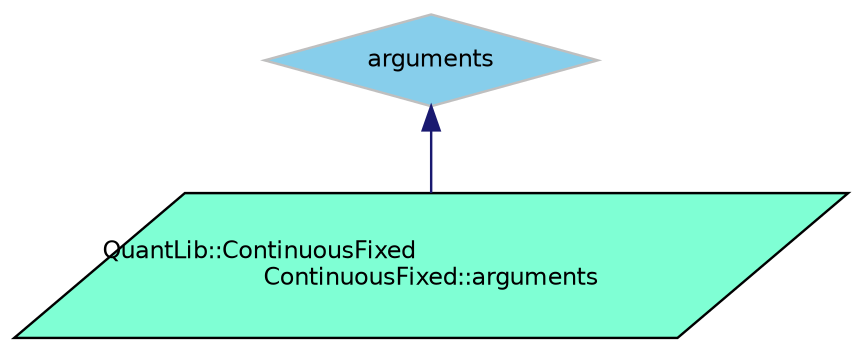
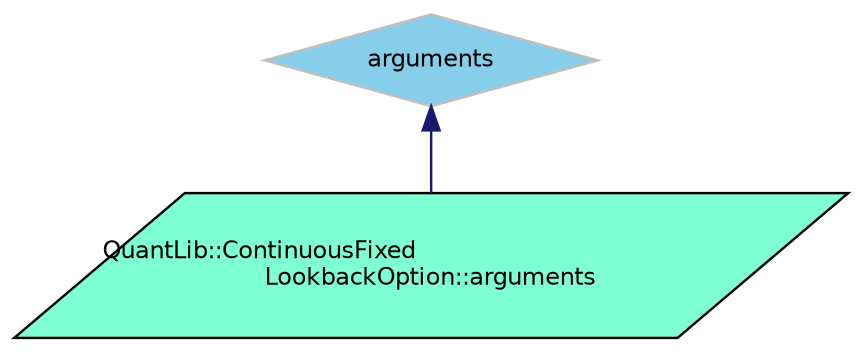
(431, 266) -> (431, 266)
